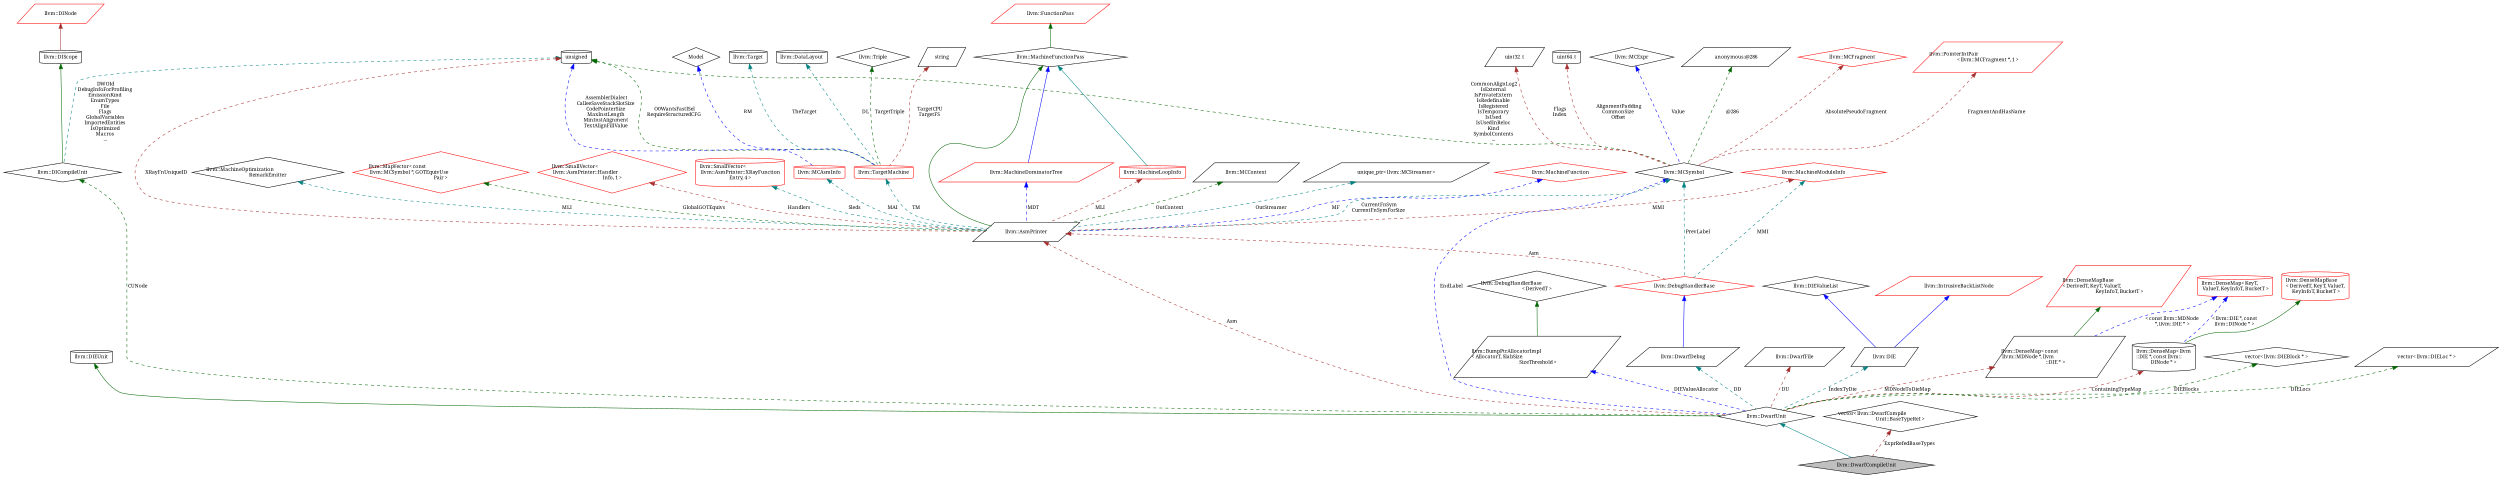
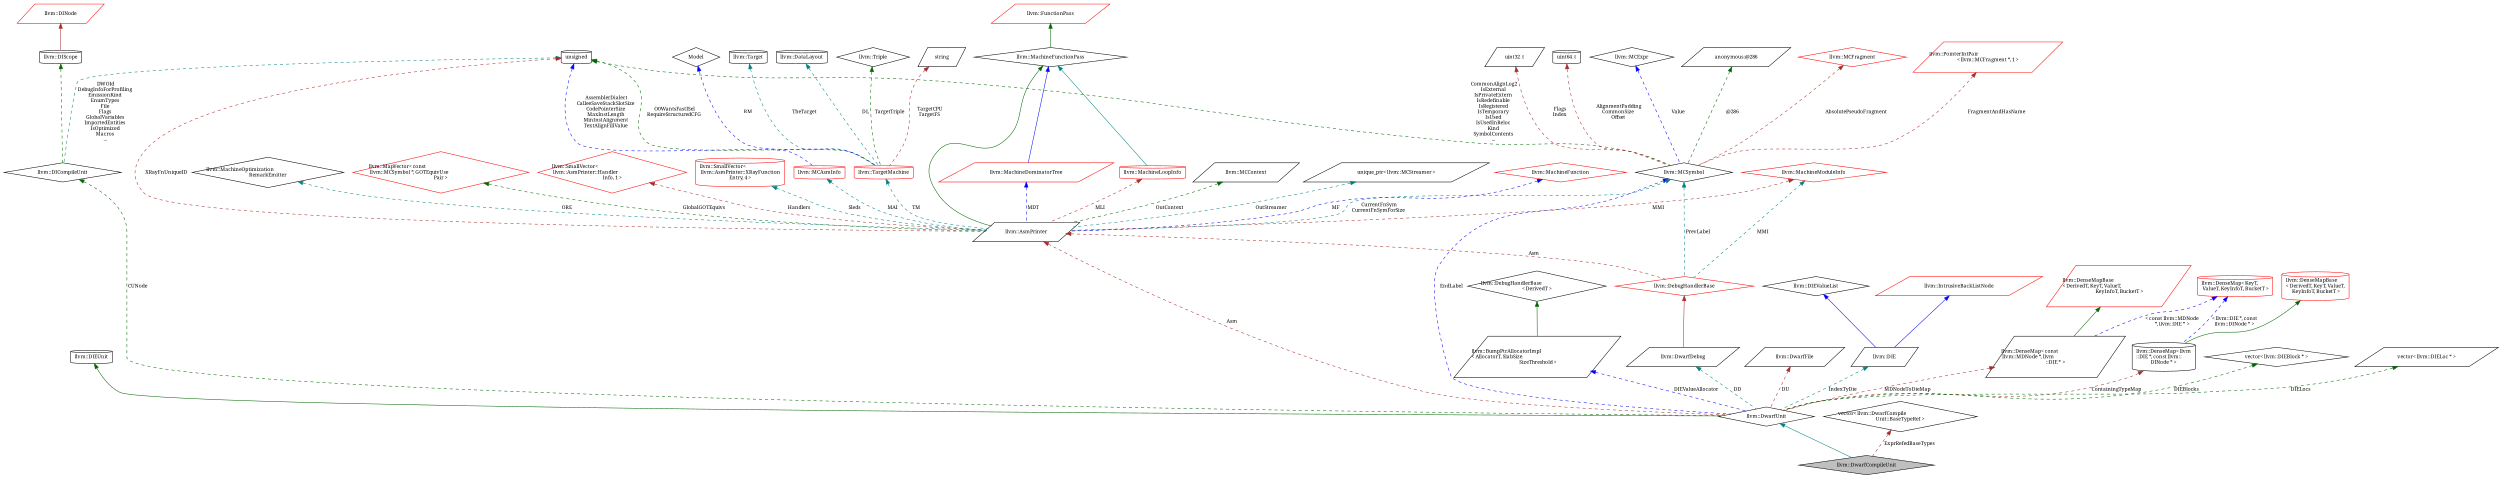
(62, 116) -> (62, 116)
(566, 208) -> (566, 208)
(1684, 324) -> (1684, 324)
